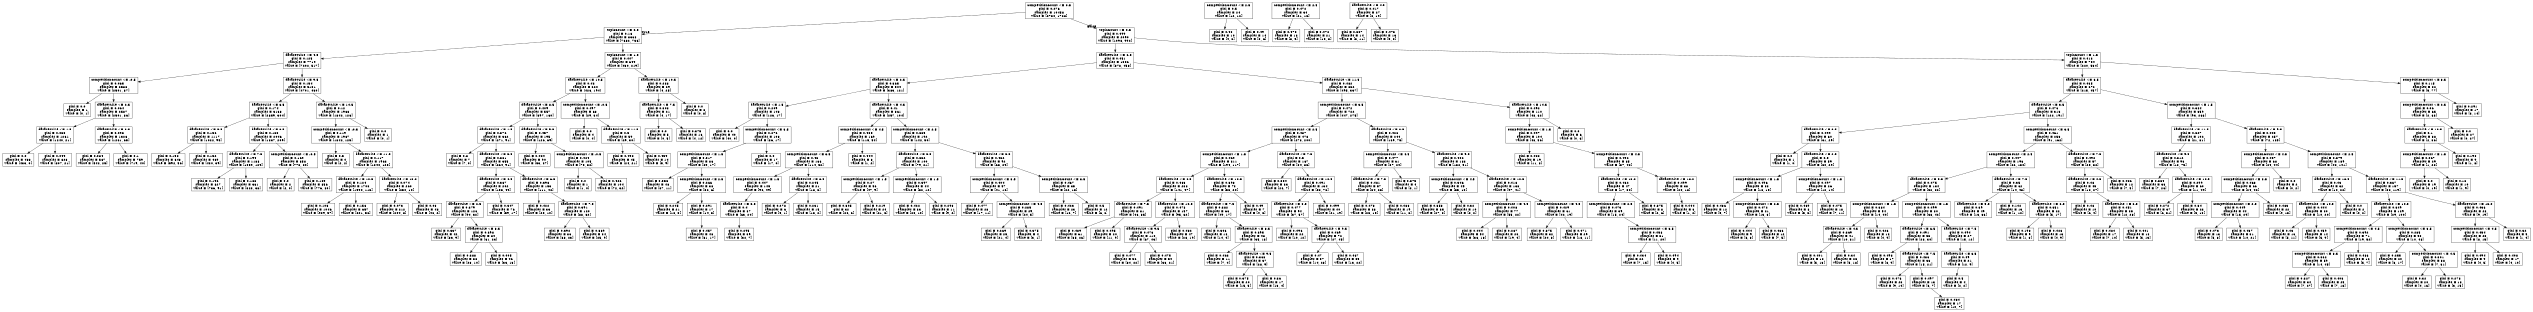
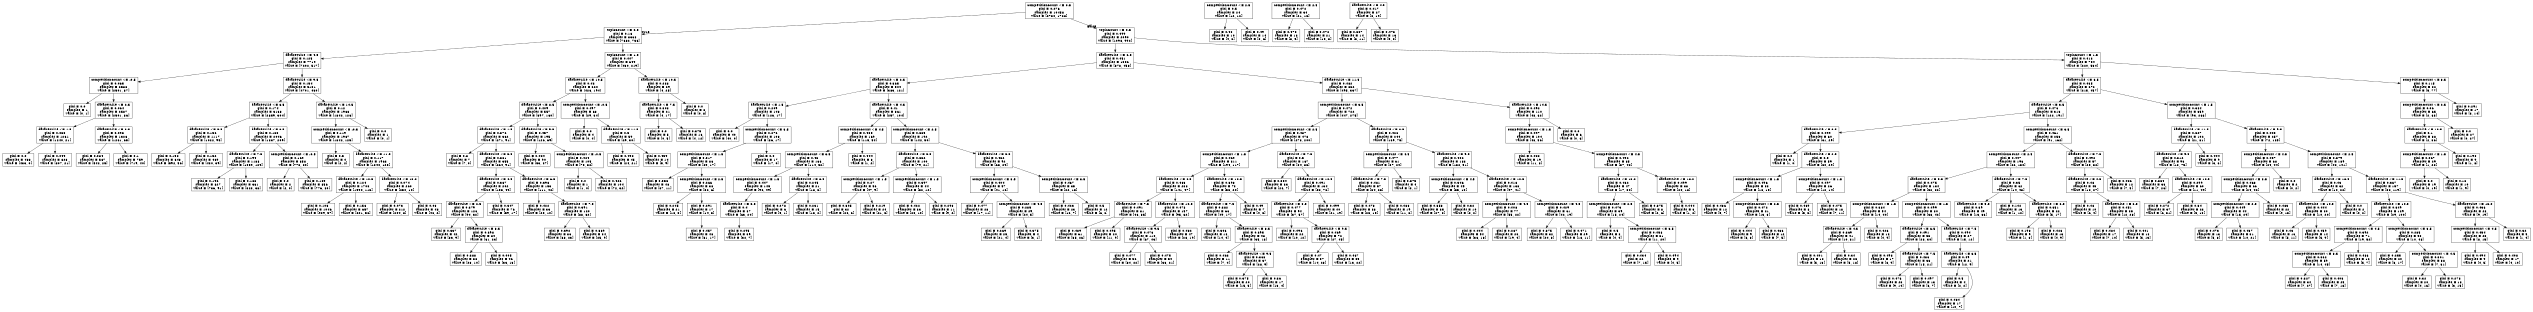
none -> (2209, 160)
none -> (1610, 234)
(1936, 292) -> (1972, 282)
